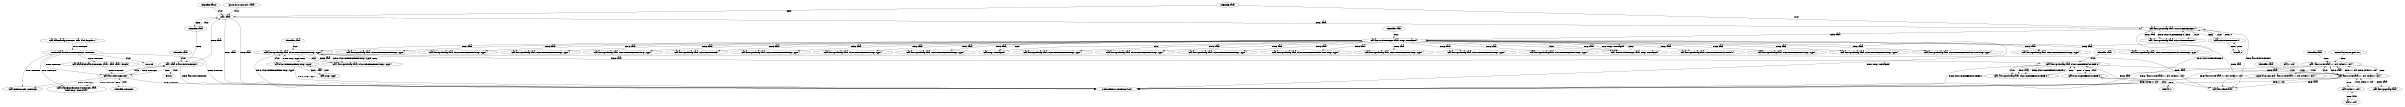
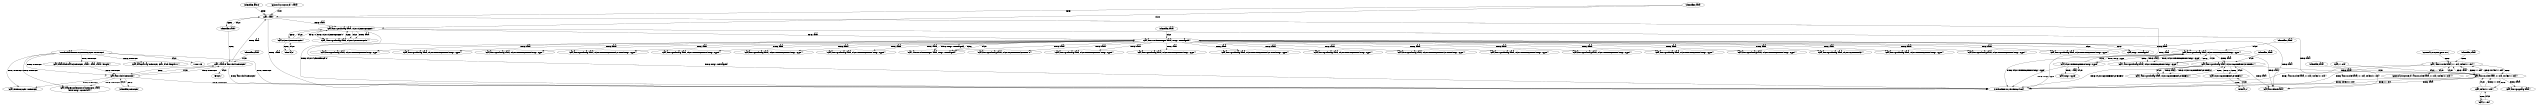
(221, 11) -> (264, 11)
(73, 46) -> (118, 58)
(2259, 58) -> (2305, 58)
